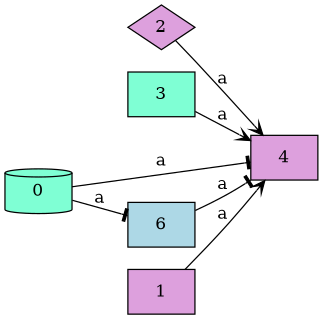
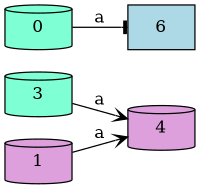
(161, 27) -> none
(161, 94) -> (38, 94)
(284, 158) -> (161, 128)
(158, 175) -> none
(221, 198) -> none
(161, 292) -> (38, 161)
